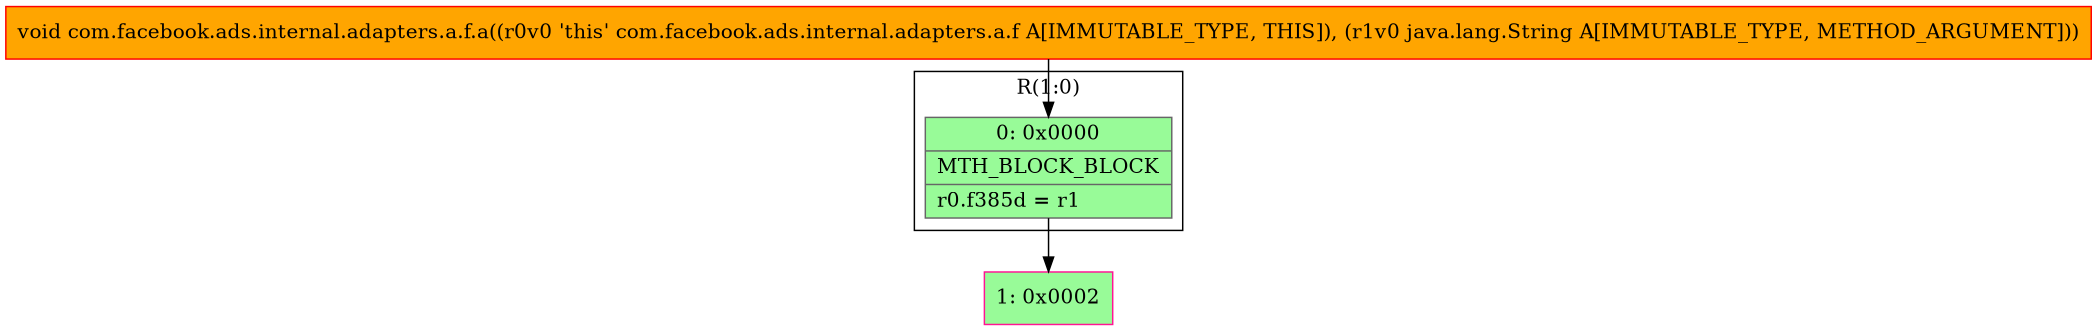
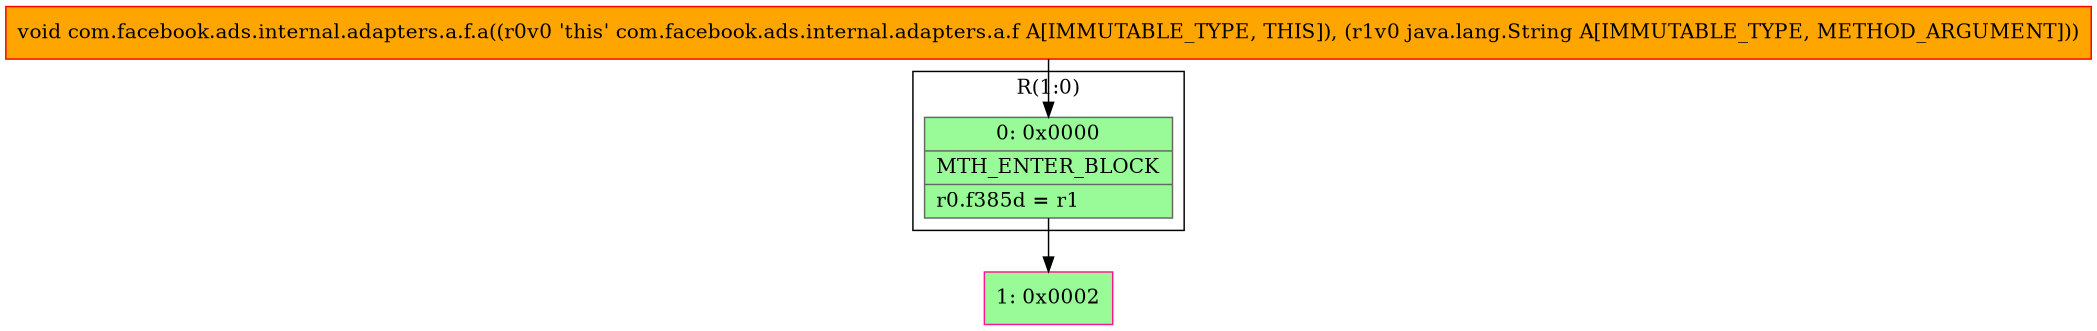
(1049, 167) -> (1049, 167)
